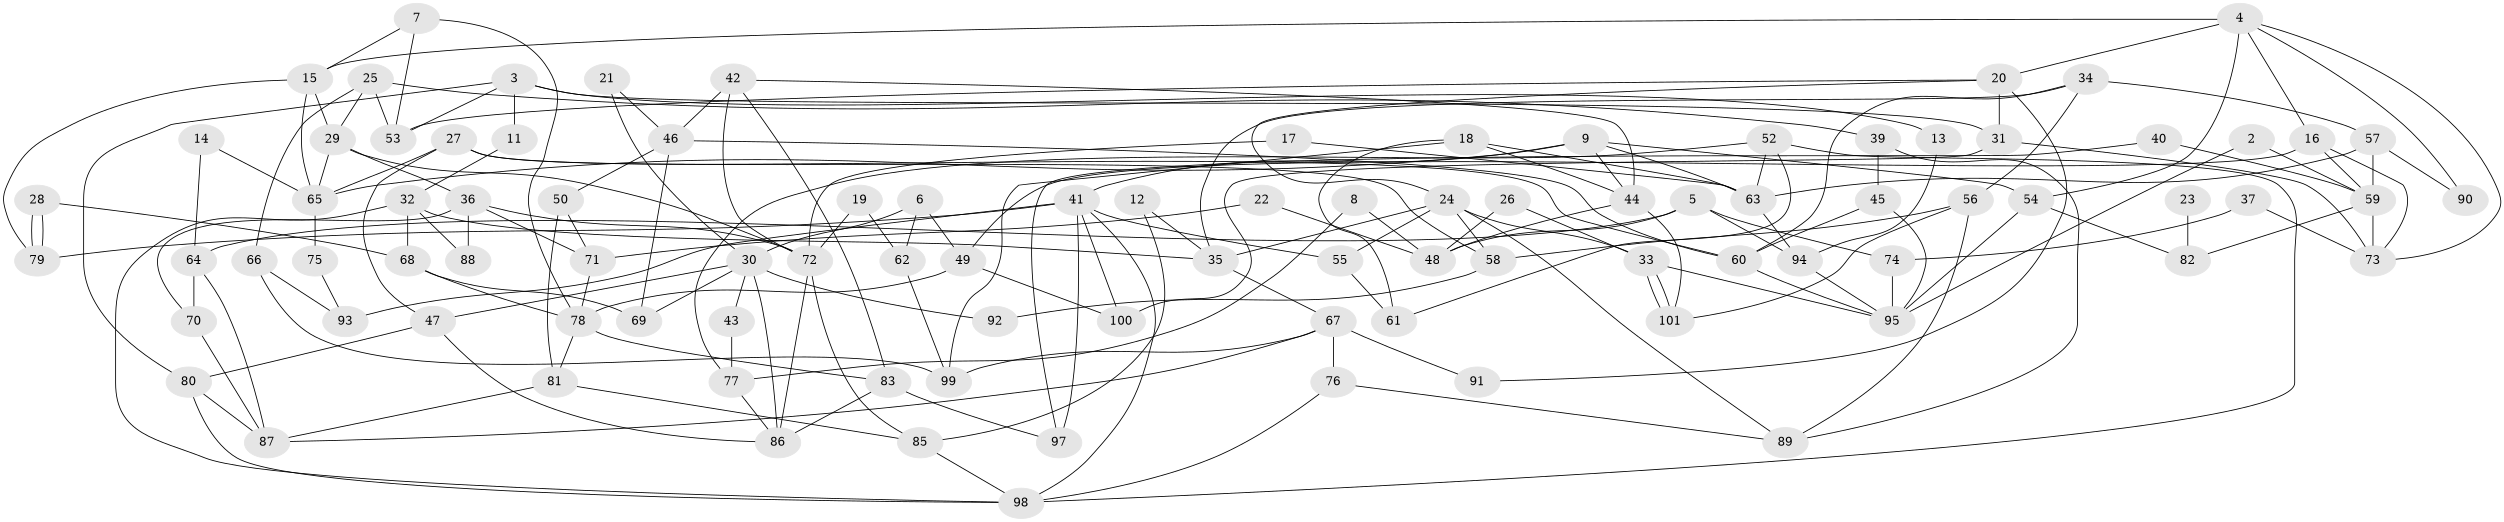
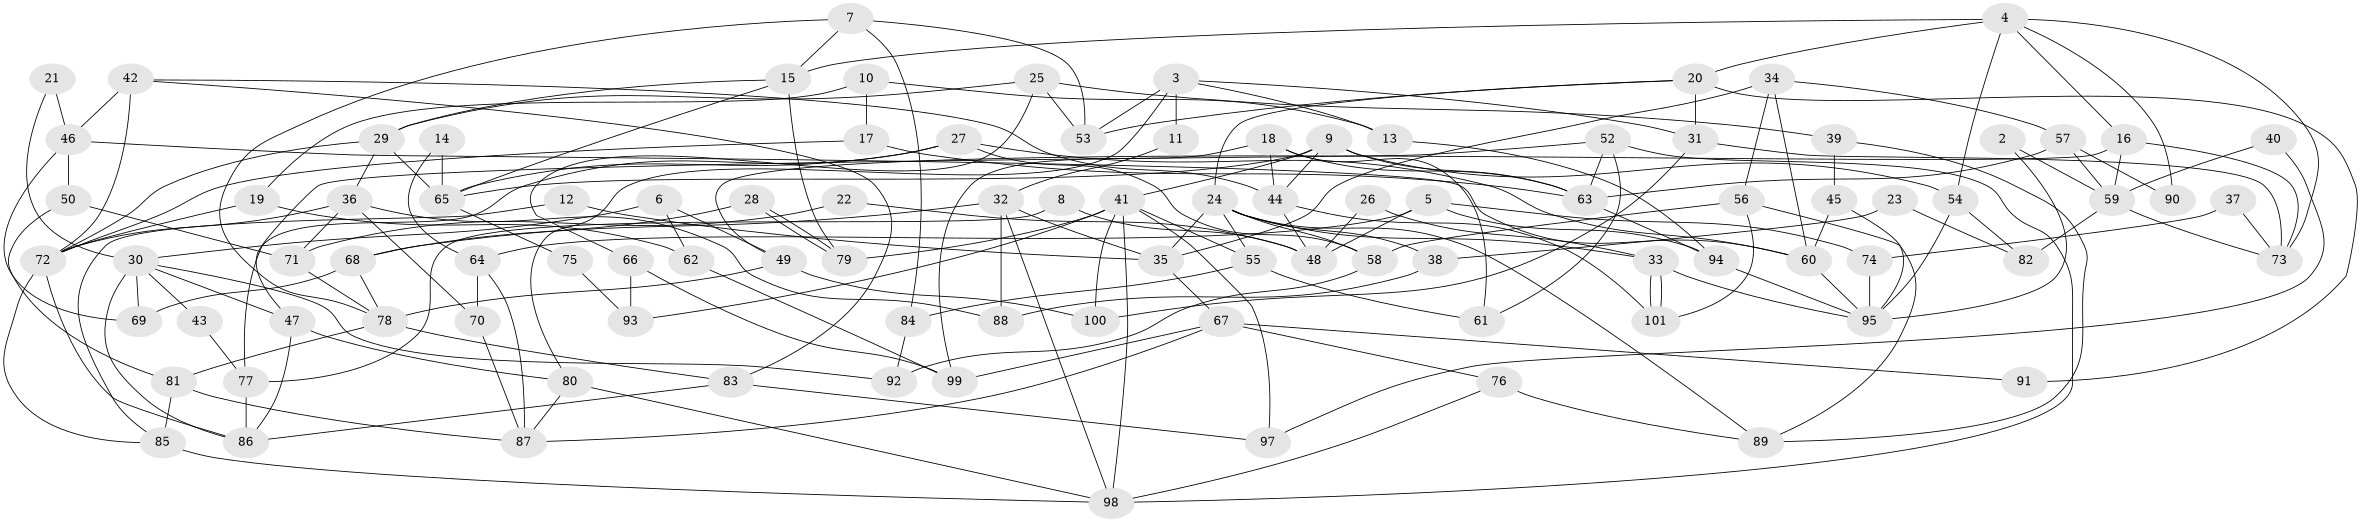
none -> (866, 79)
none -> (1435, 261)
none -> (908, 322)
